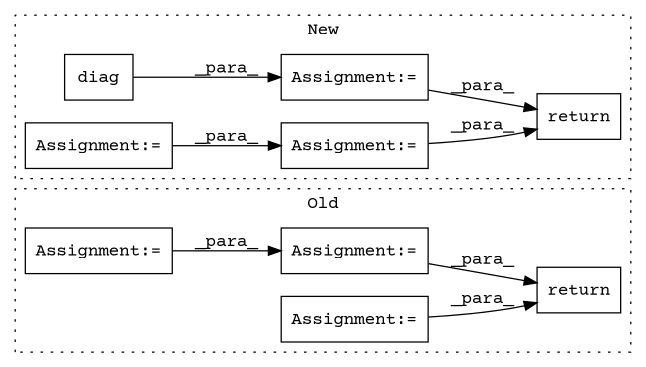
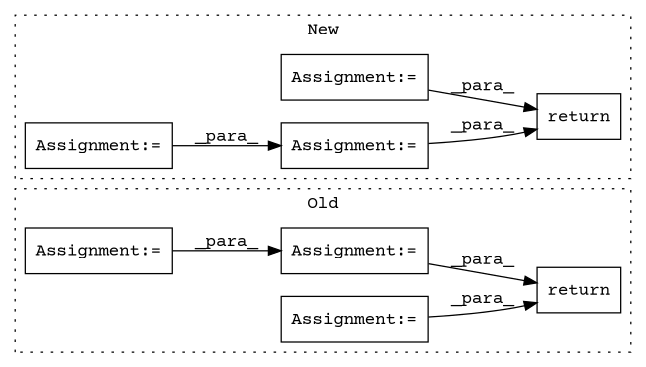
(99, 77) -> none
